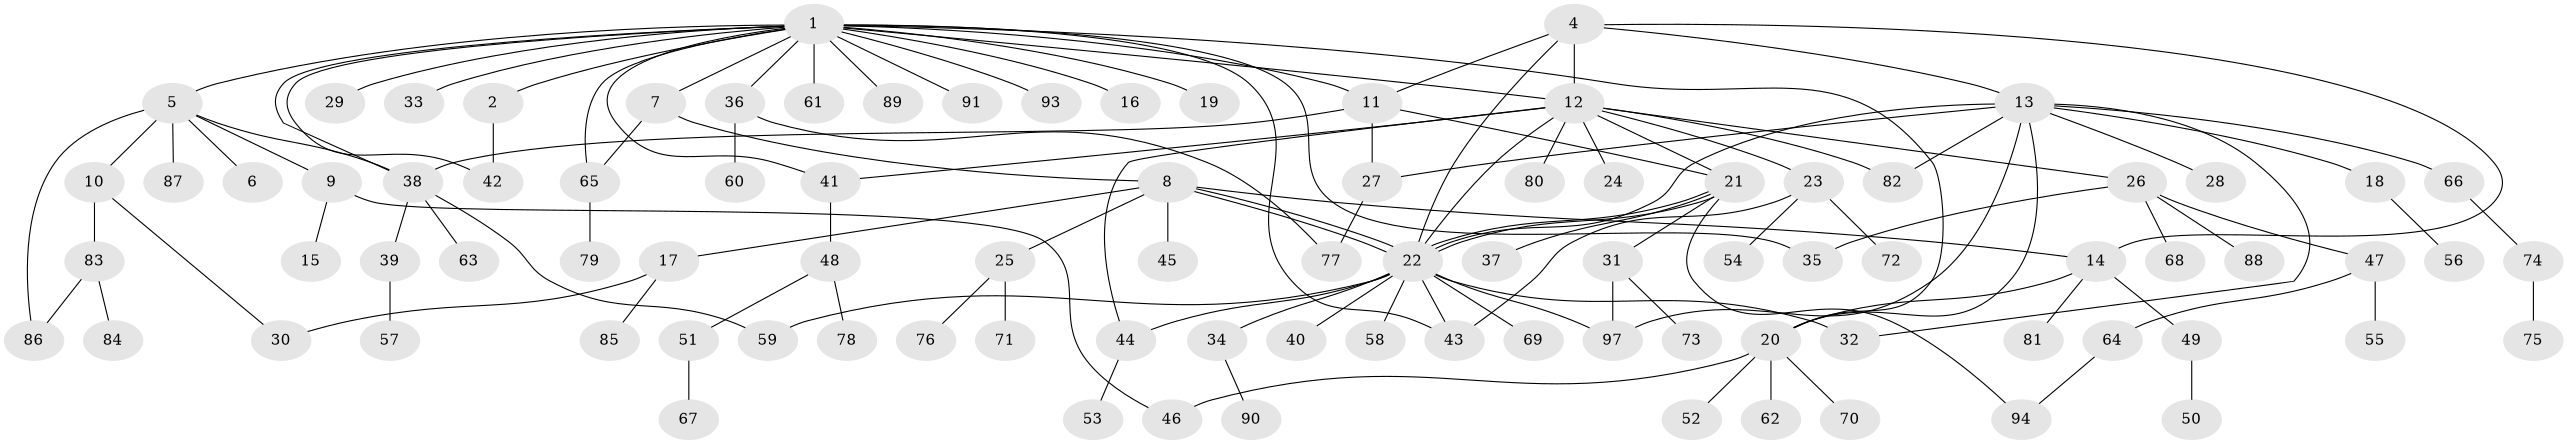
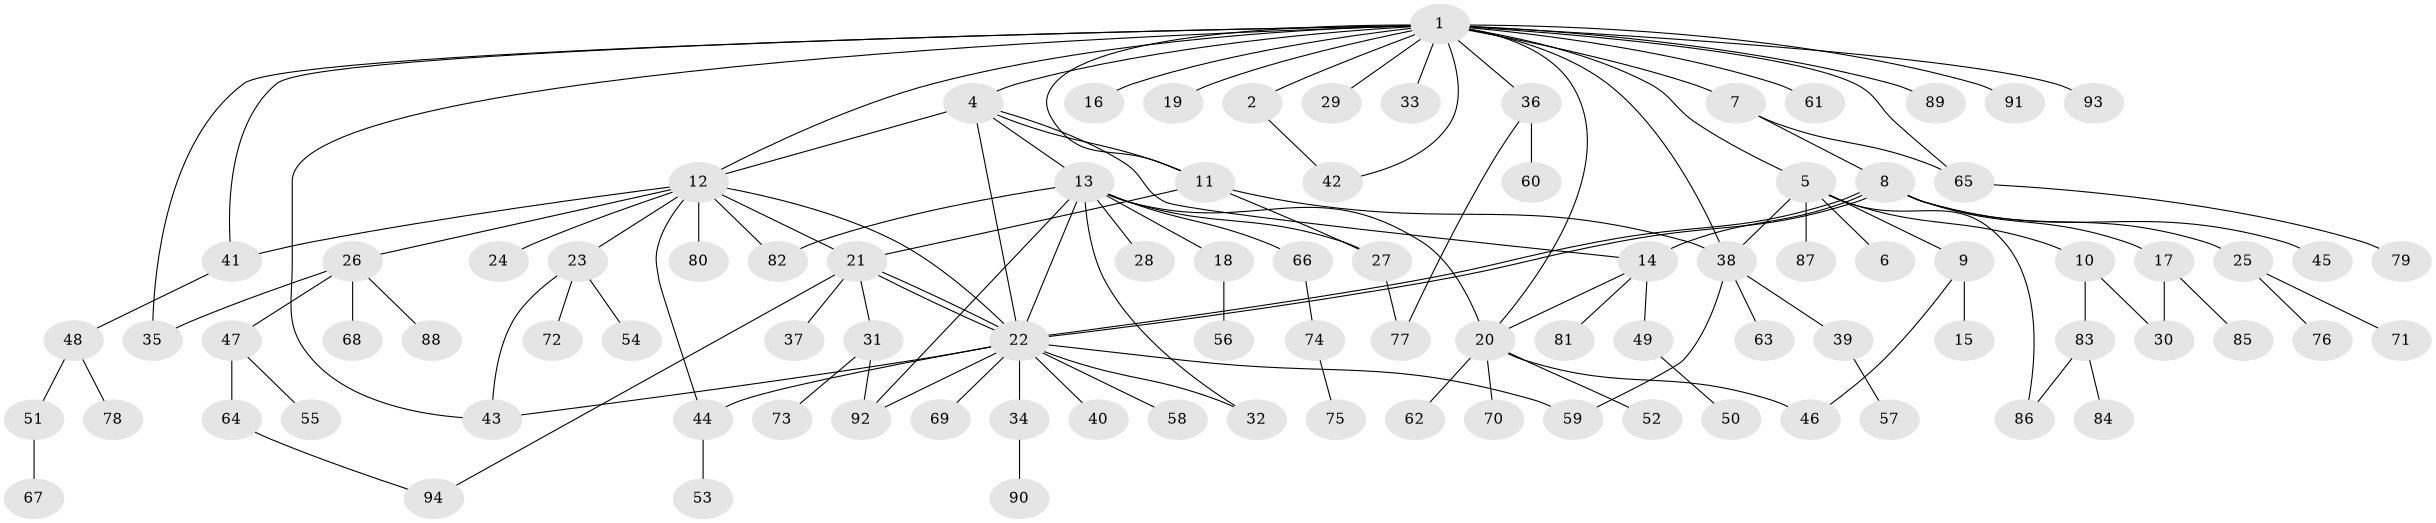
none -> (1202, 47)
(1613, 341) -> (861, 420)
